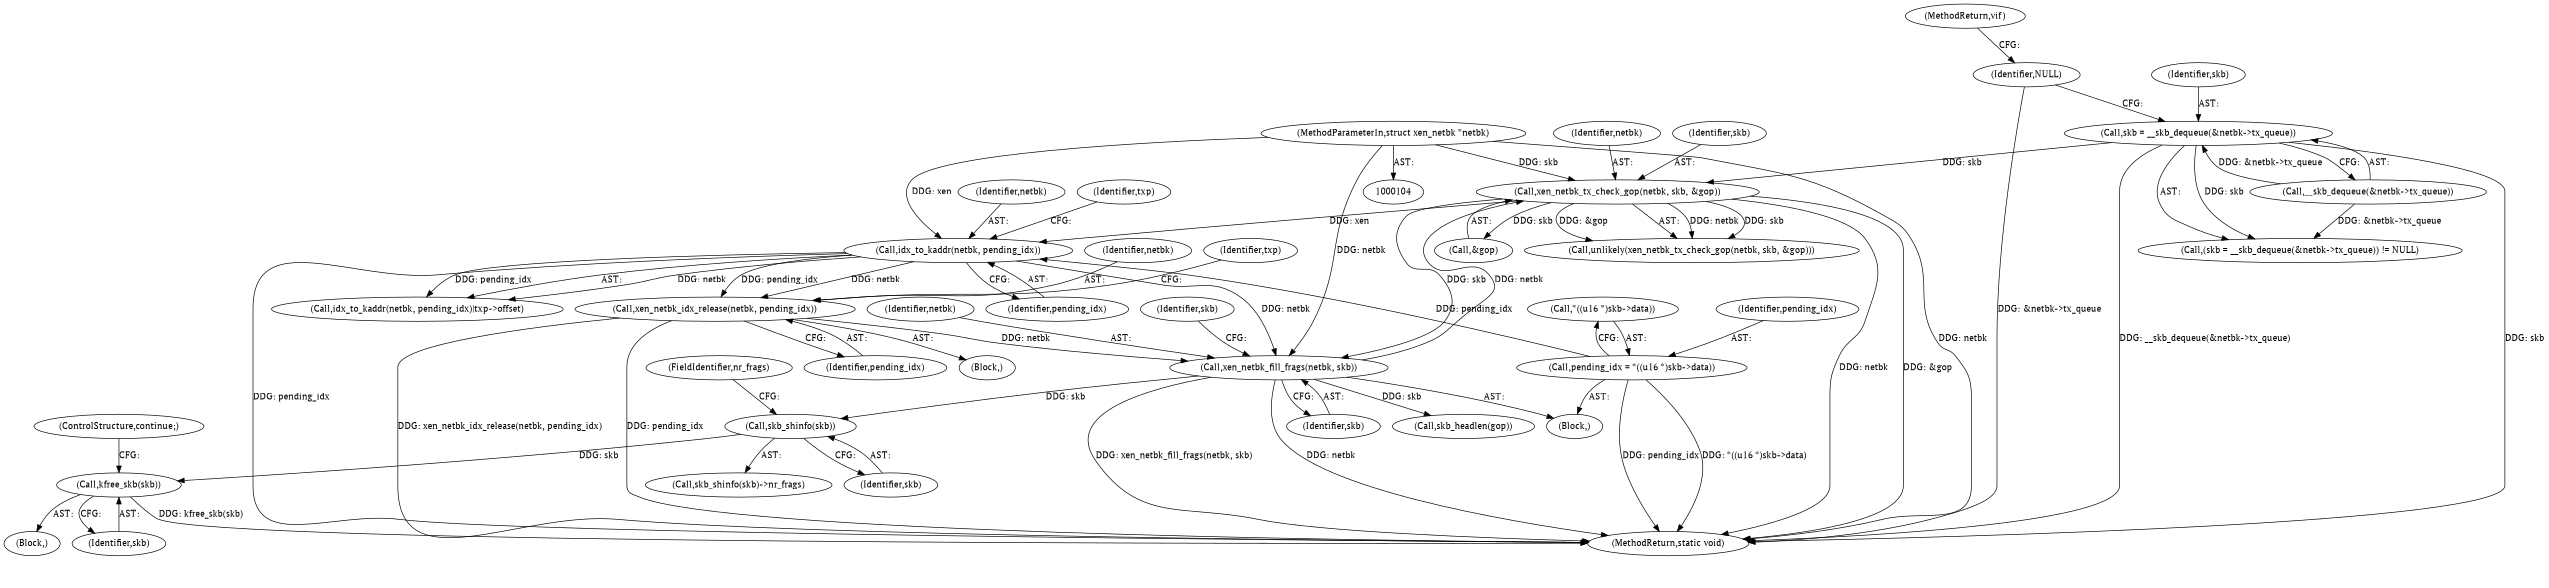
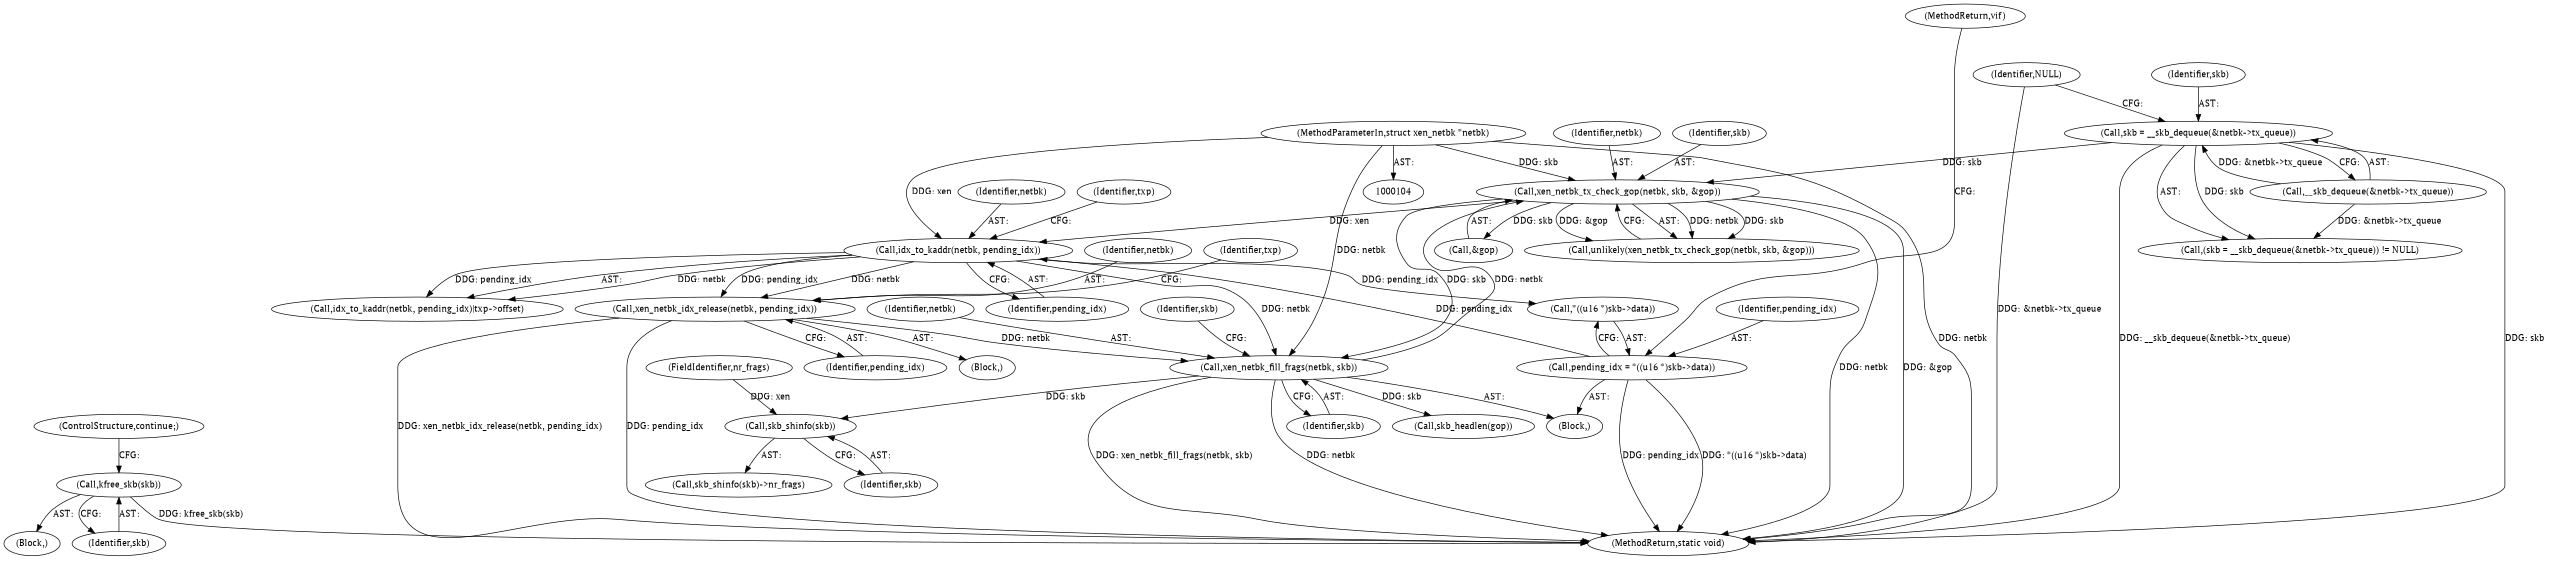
(1993, 43) -> (1896, 257)
none -> (1625, 228)
(771, 397) -> (771, 397)
(463, 461) -> none
(505, 526) -> (1286, 266)
